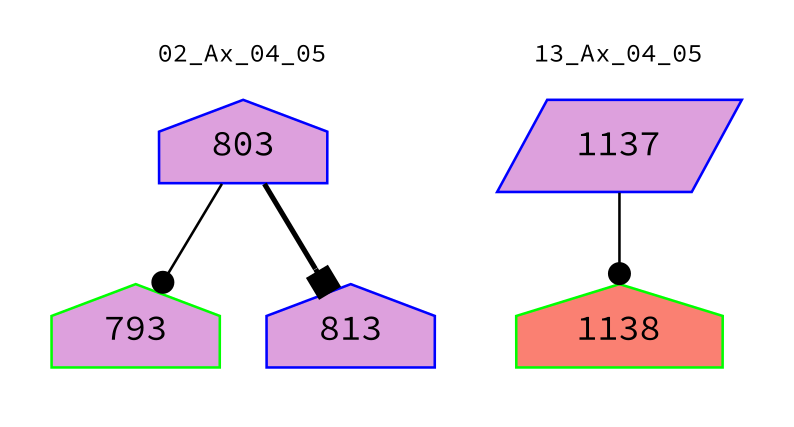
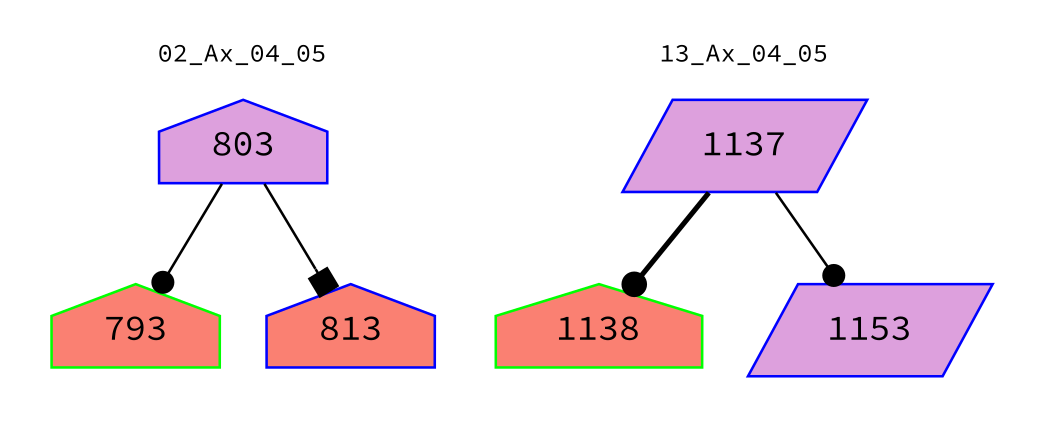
(290, 226) -> (290, 226)
(619, 228) -> (675, 234)
(136, 330) -> (136, 330)
(351, 330) -> (351, 330)
none -> (870, 330)
